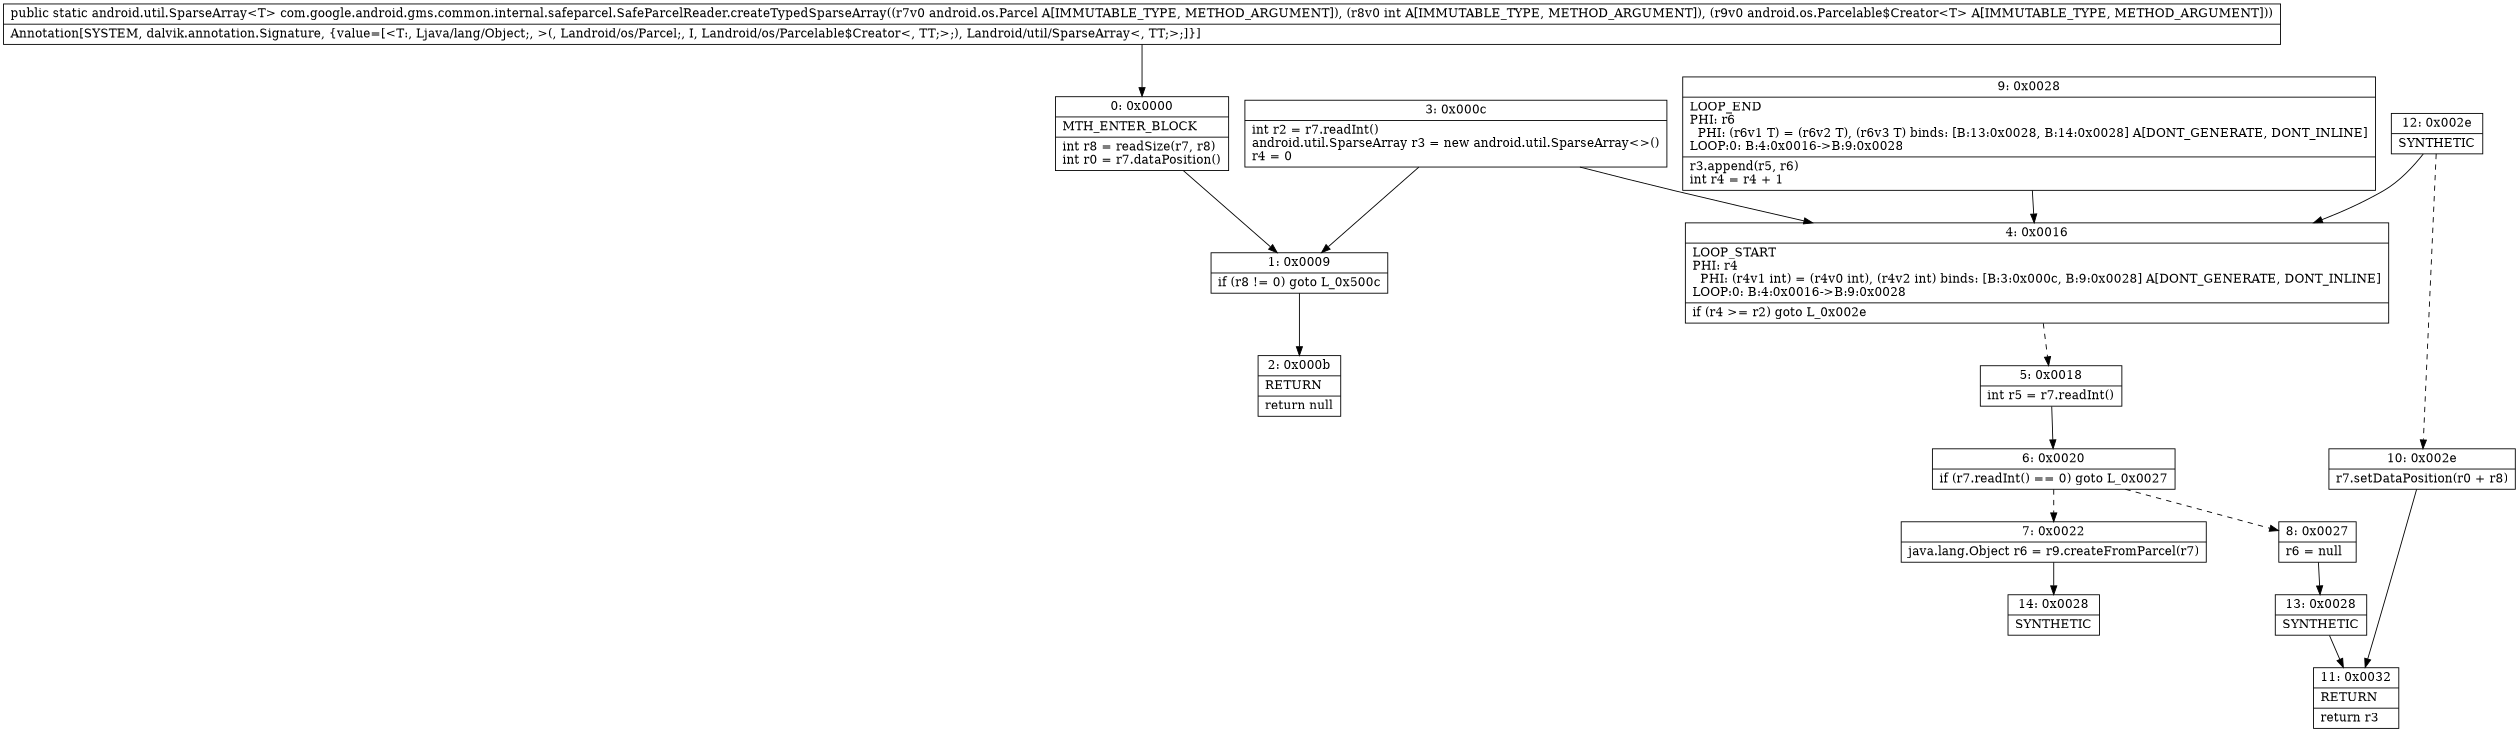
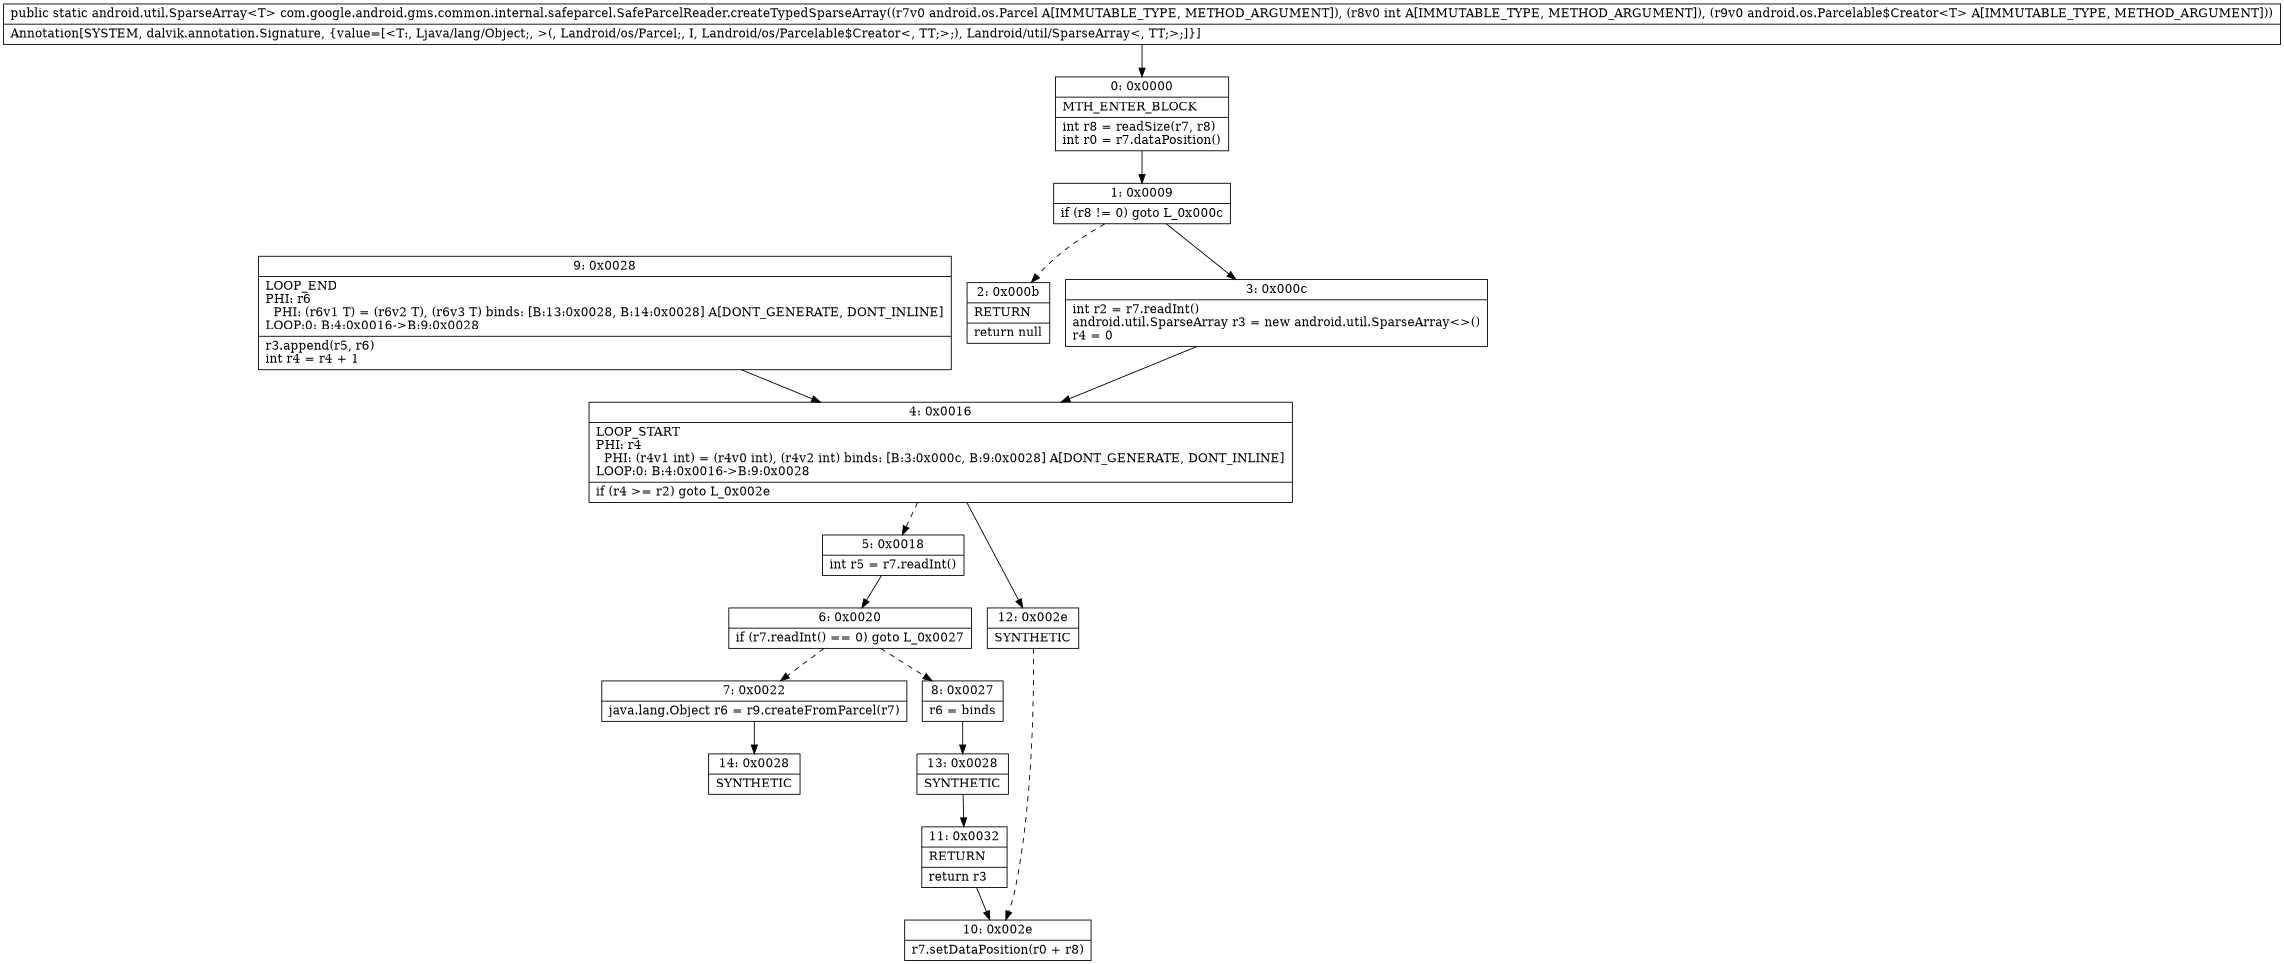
(2377, 194) -> (993, 551)
(1374, 207) -> (1198, 249)
(1299, 283) -> (1142, 213)
(1299, 320) -> (1069, 247)
(2314, 552) -> (963, 711)
(2392, 574) -> (982, 900)
